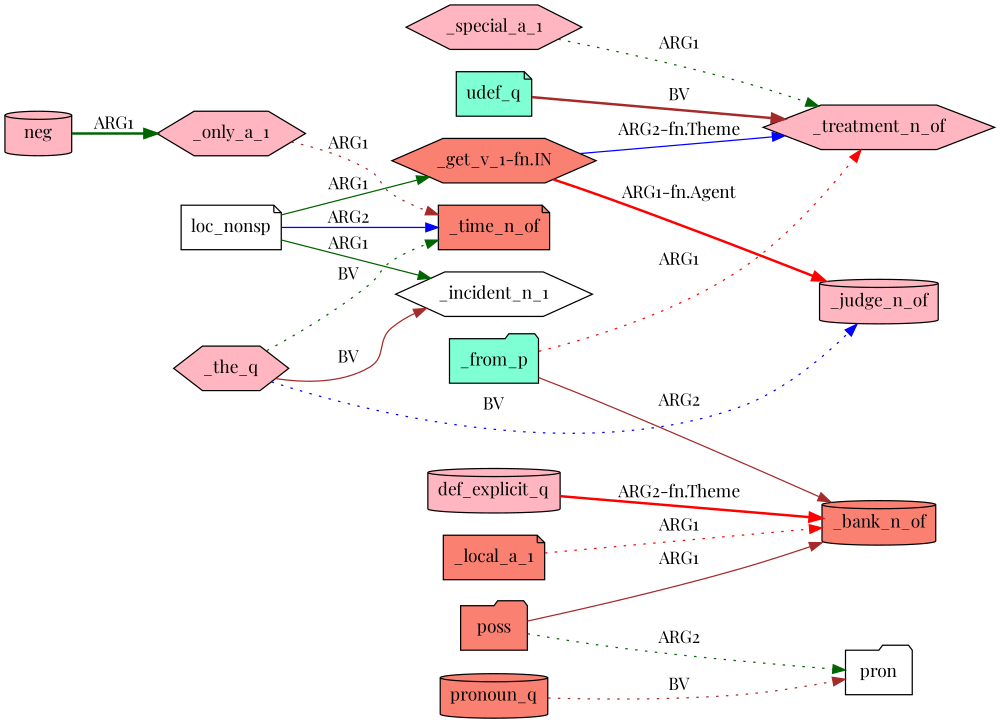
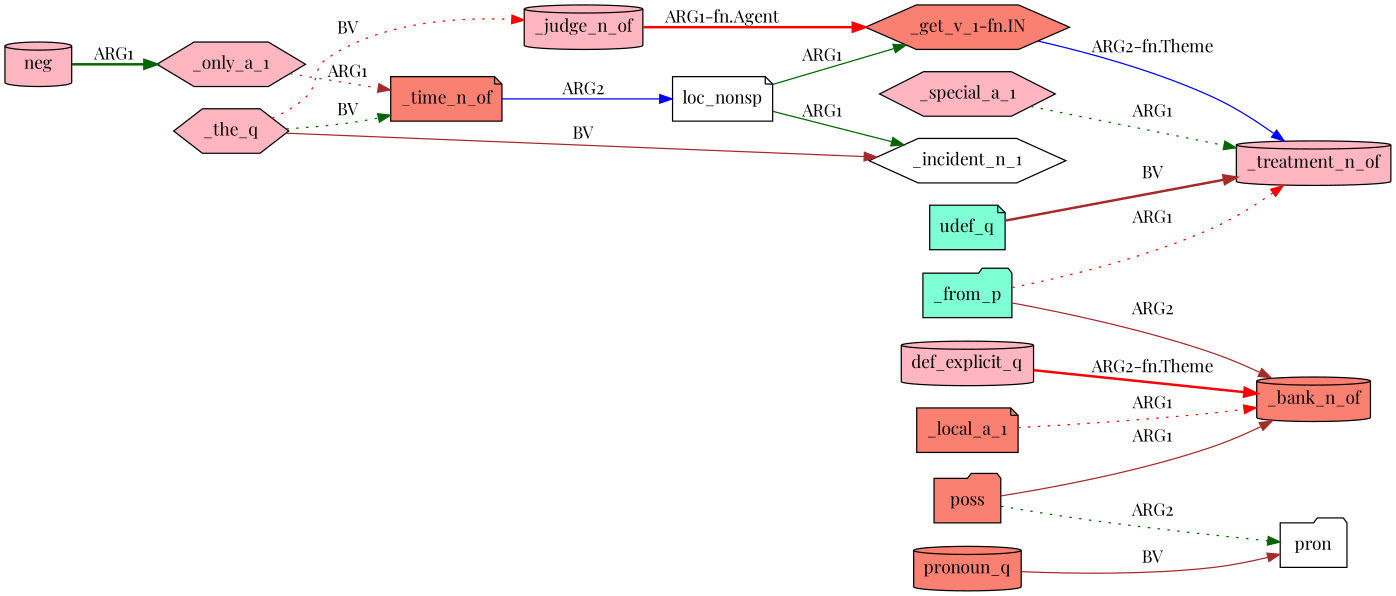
(879, 127) -> (1314, 163)
(684, 226) -> (748, 27)
(353, 227) -> (581, 99)
(570, 433) -> (375, 35)
(691, 698) -> (1145, 572)
